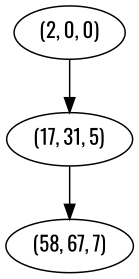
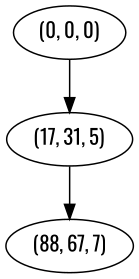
(70, 33) -> (70, 33)
(70, 246) -> (70, 246)
